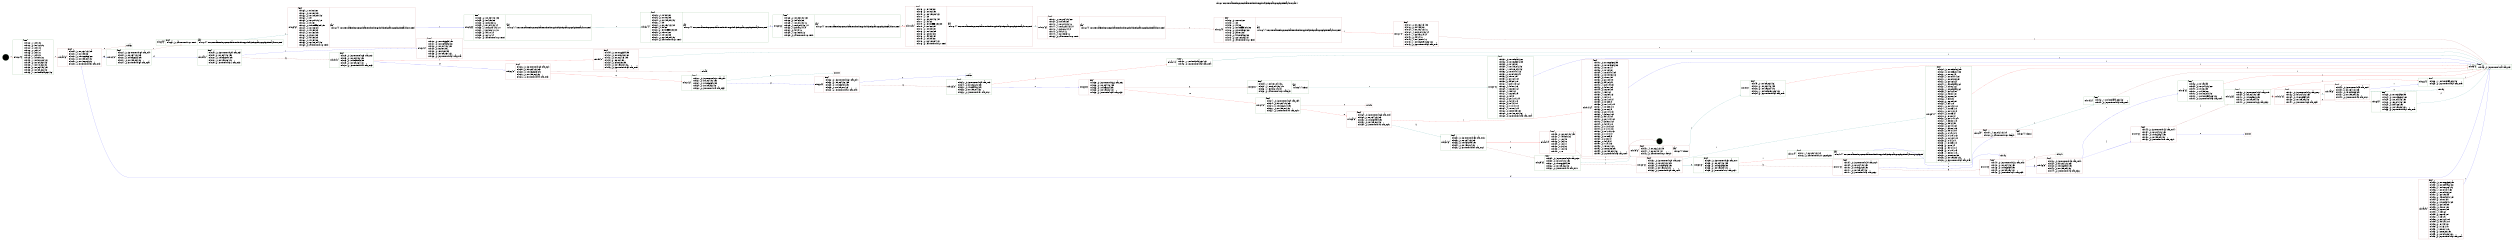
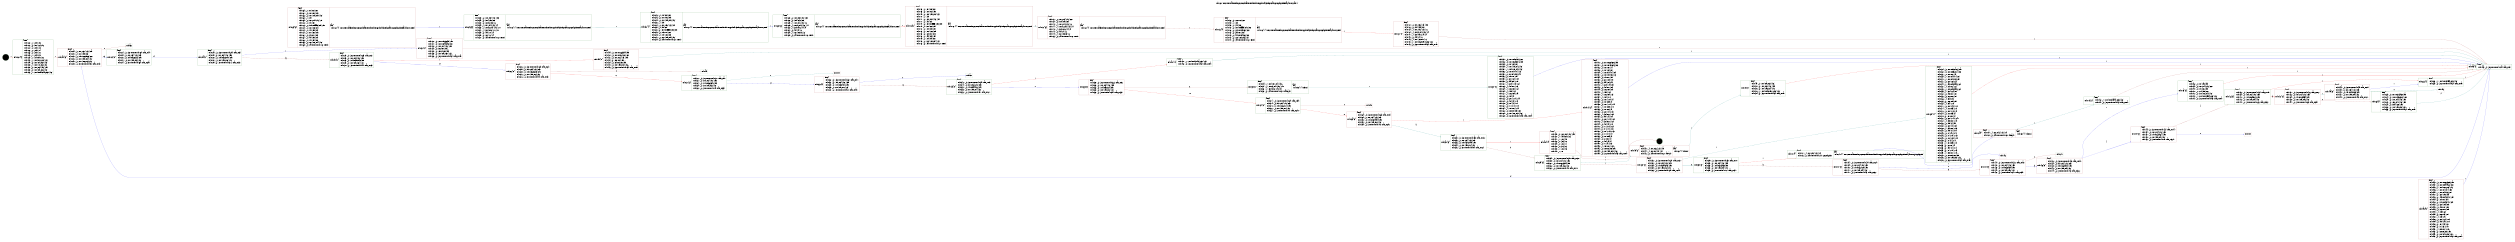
(220, 42) -> none
